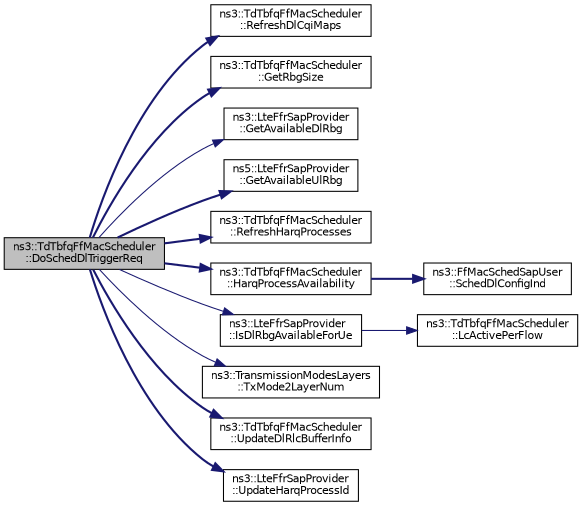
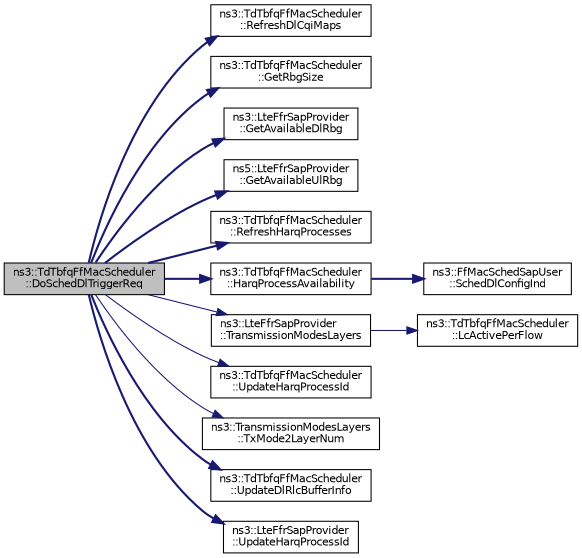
(152, 185) -> (148, 196)
(291, 330) -> (291, 330)
none -> (291, 382)
